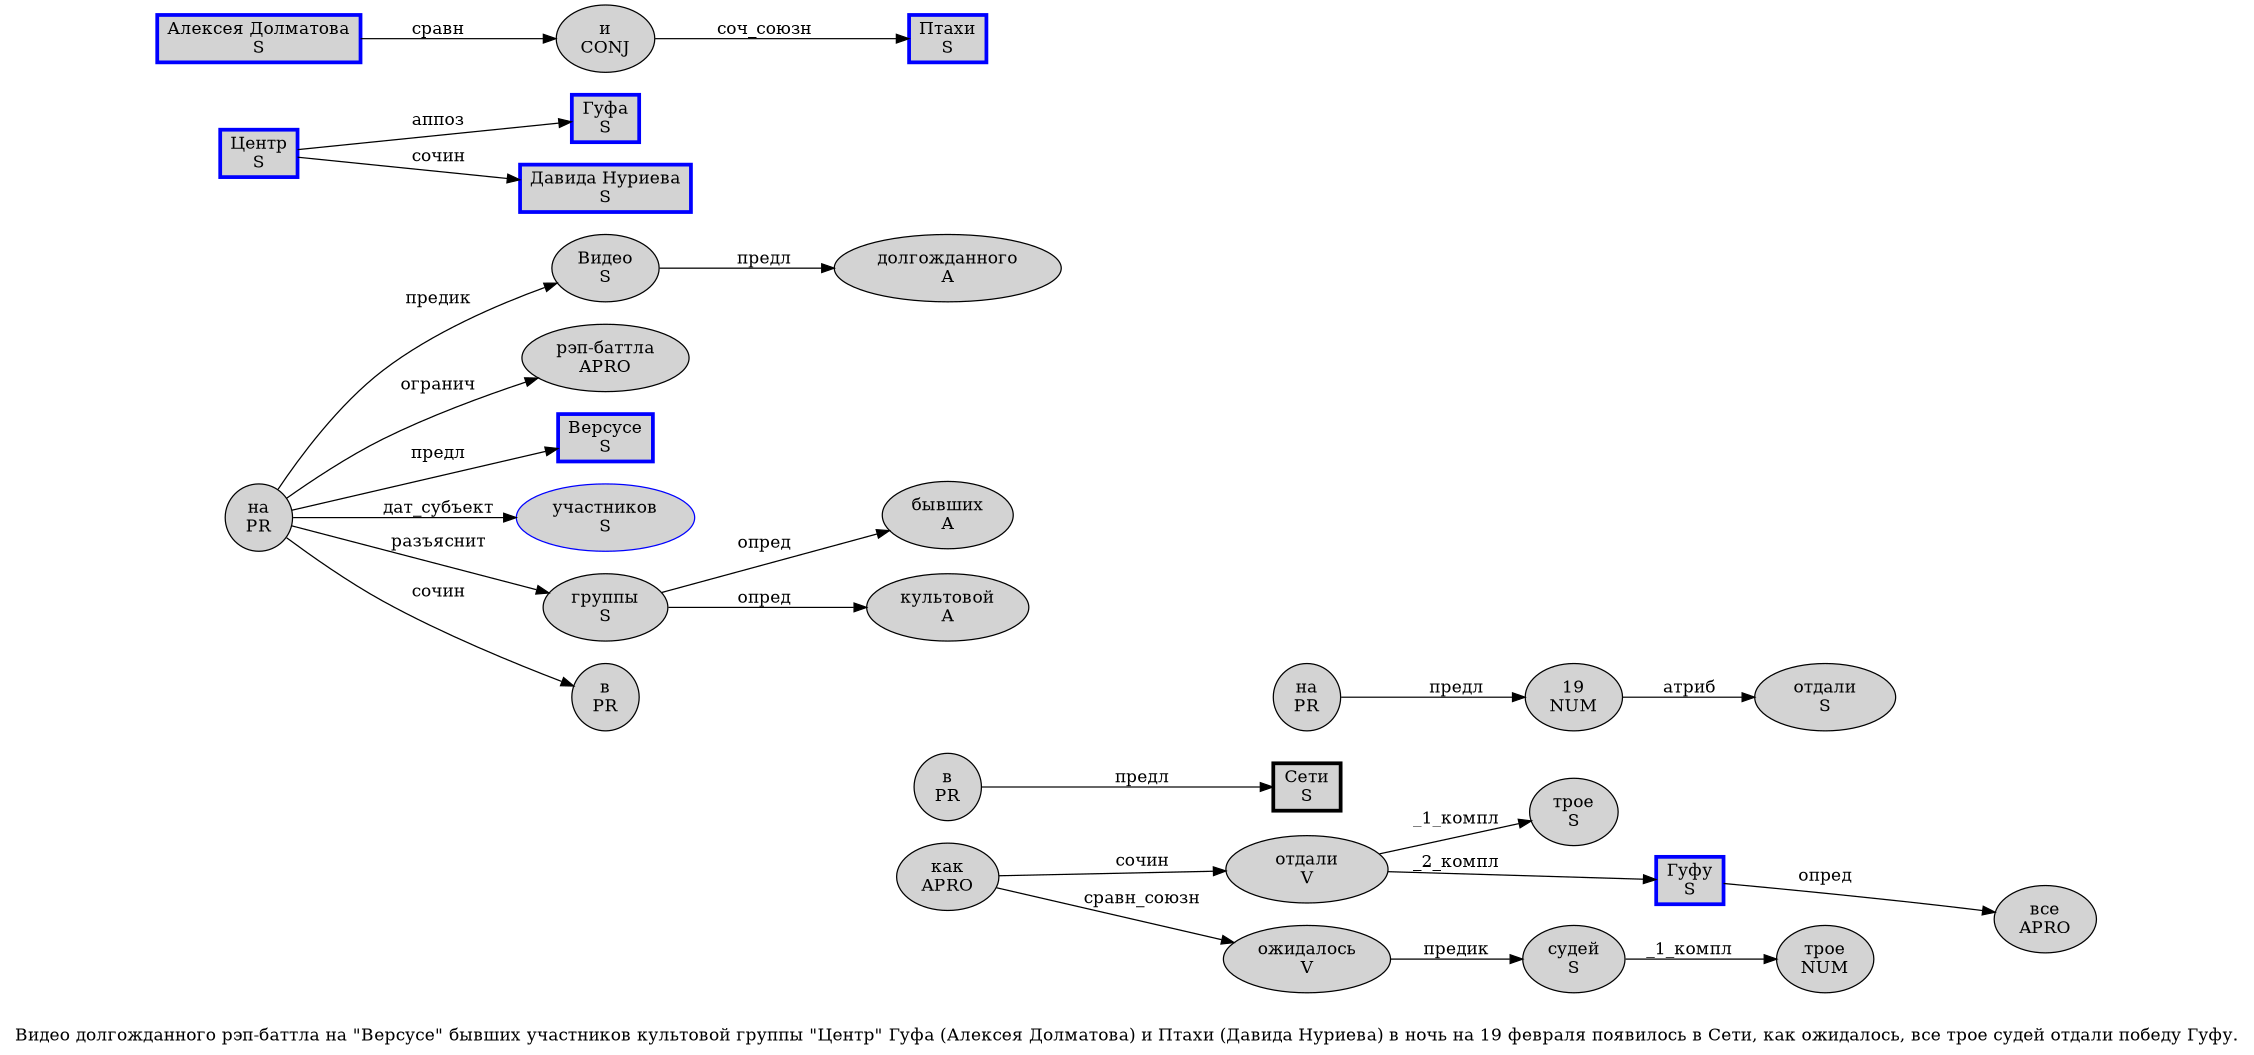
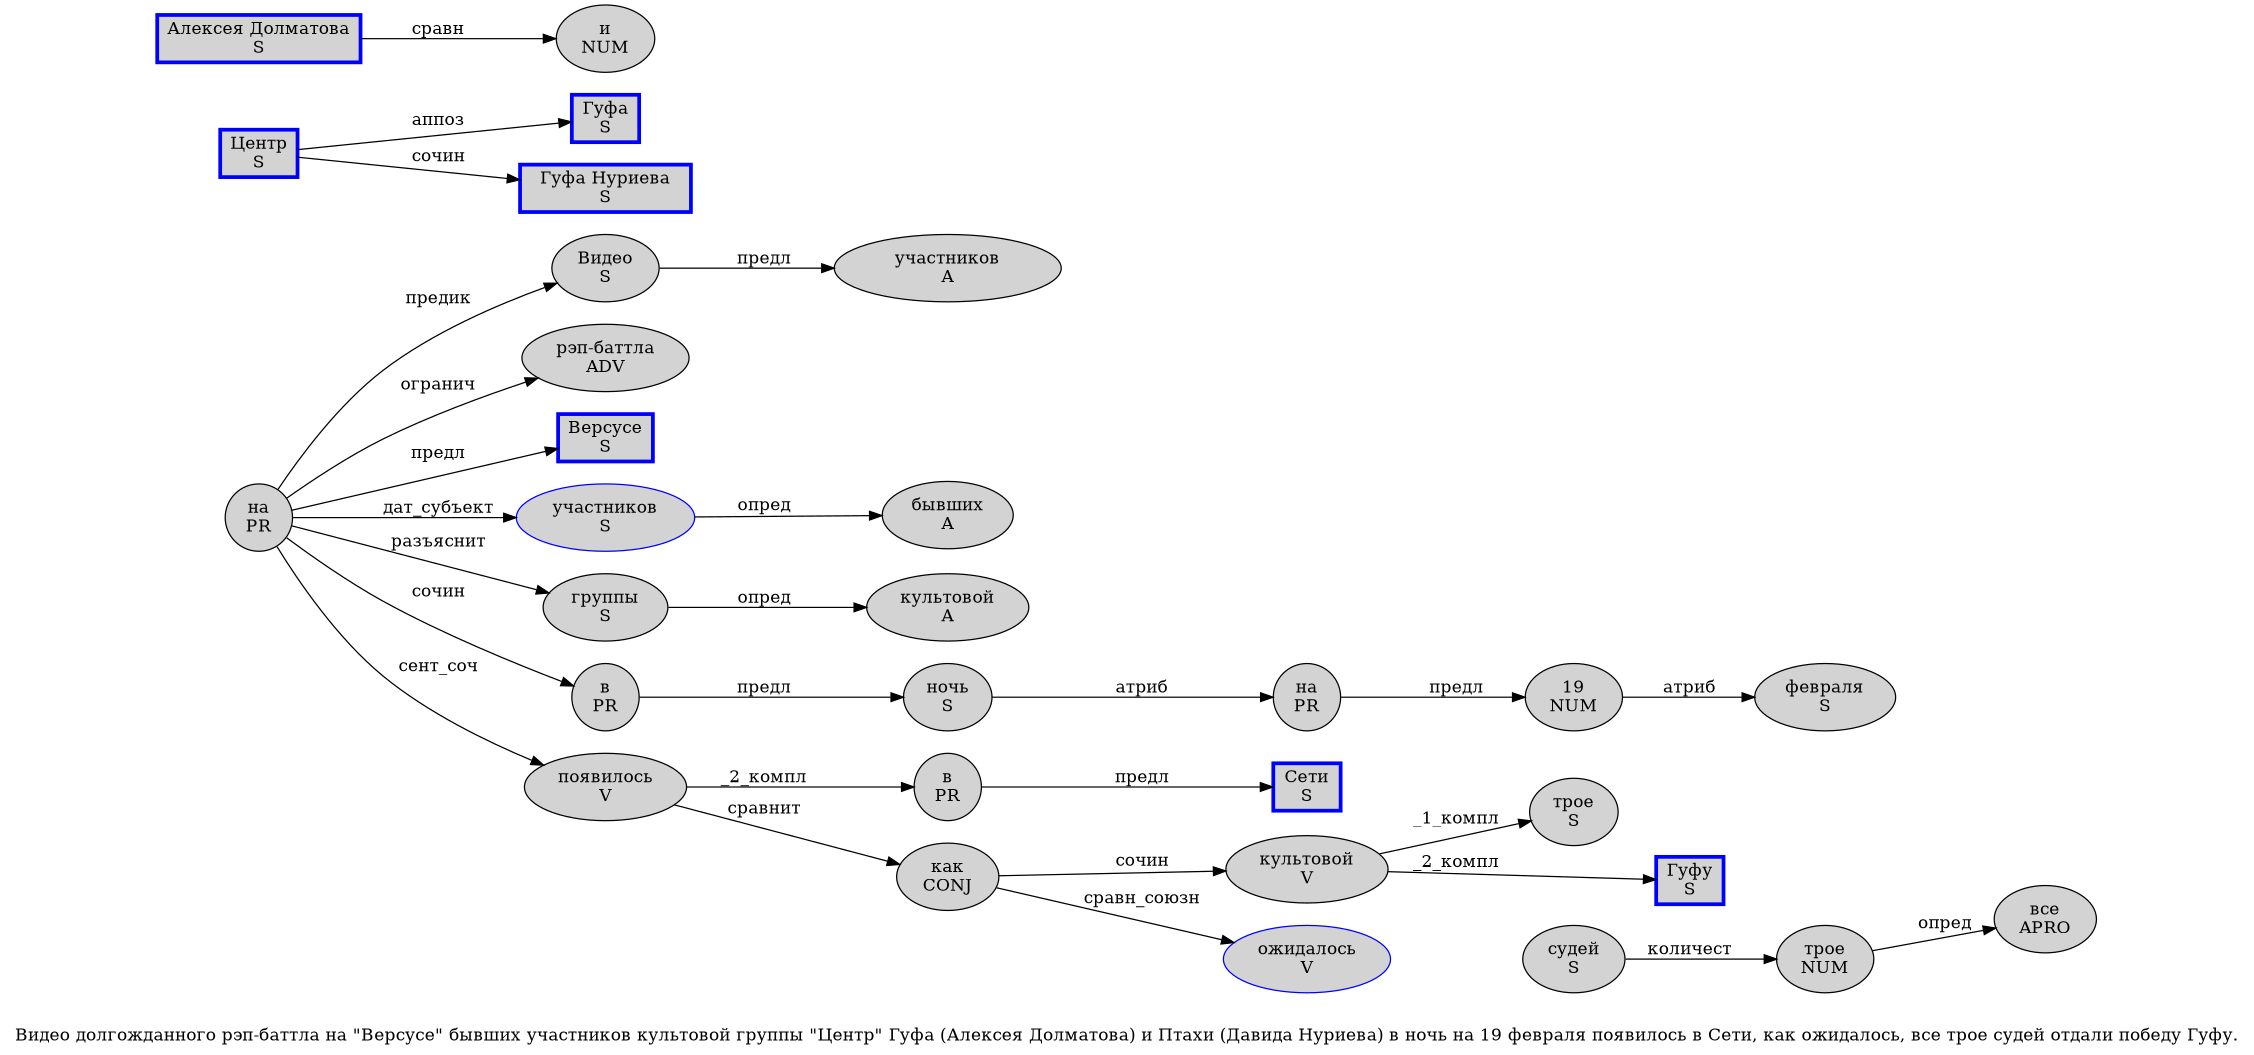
(606, 39) -> (606, 39)
(948, 39) -> none
(606, 188) -> (606, 188)
(948, 268) -> (948, 268)
(606, 358) -> (606, 358)
(769, 563) -> (782, 516)
none -> (948, 697)
(1825, 697) -> (1825, 697)
none -> (606, 787)
(1307, 787) -> (1307, 787)
(1307, 869) -> (1307, 869)
(948, 877) -> (948, 877)
(1853, 896) -> (1928, 941)
(1690, 950) -> (1690, 950)
(1307, 959) -> (1307, 959)
(1450, 959) -> none
